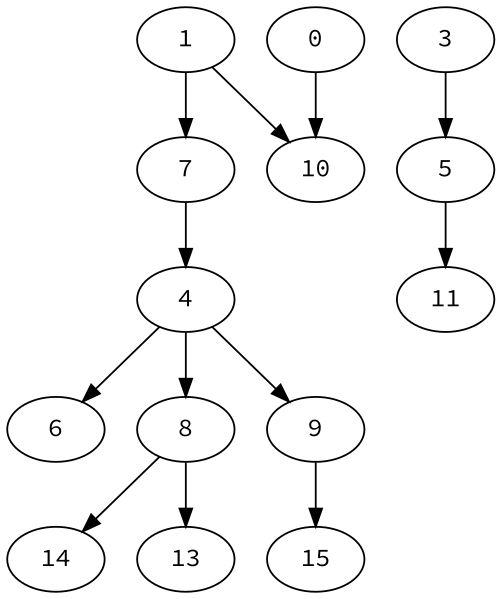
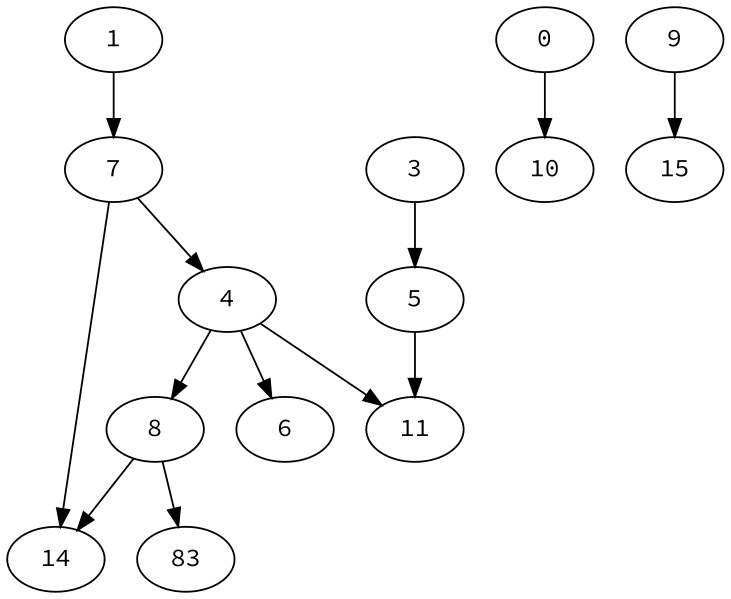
(244, 98) -> none
none -> (86, 356)
(244, 358) -> (314, 359)
(186, 559) -> (186, 559)
